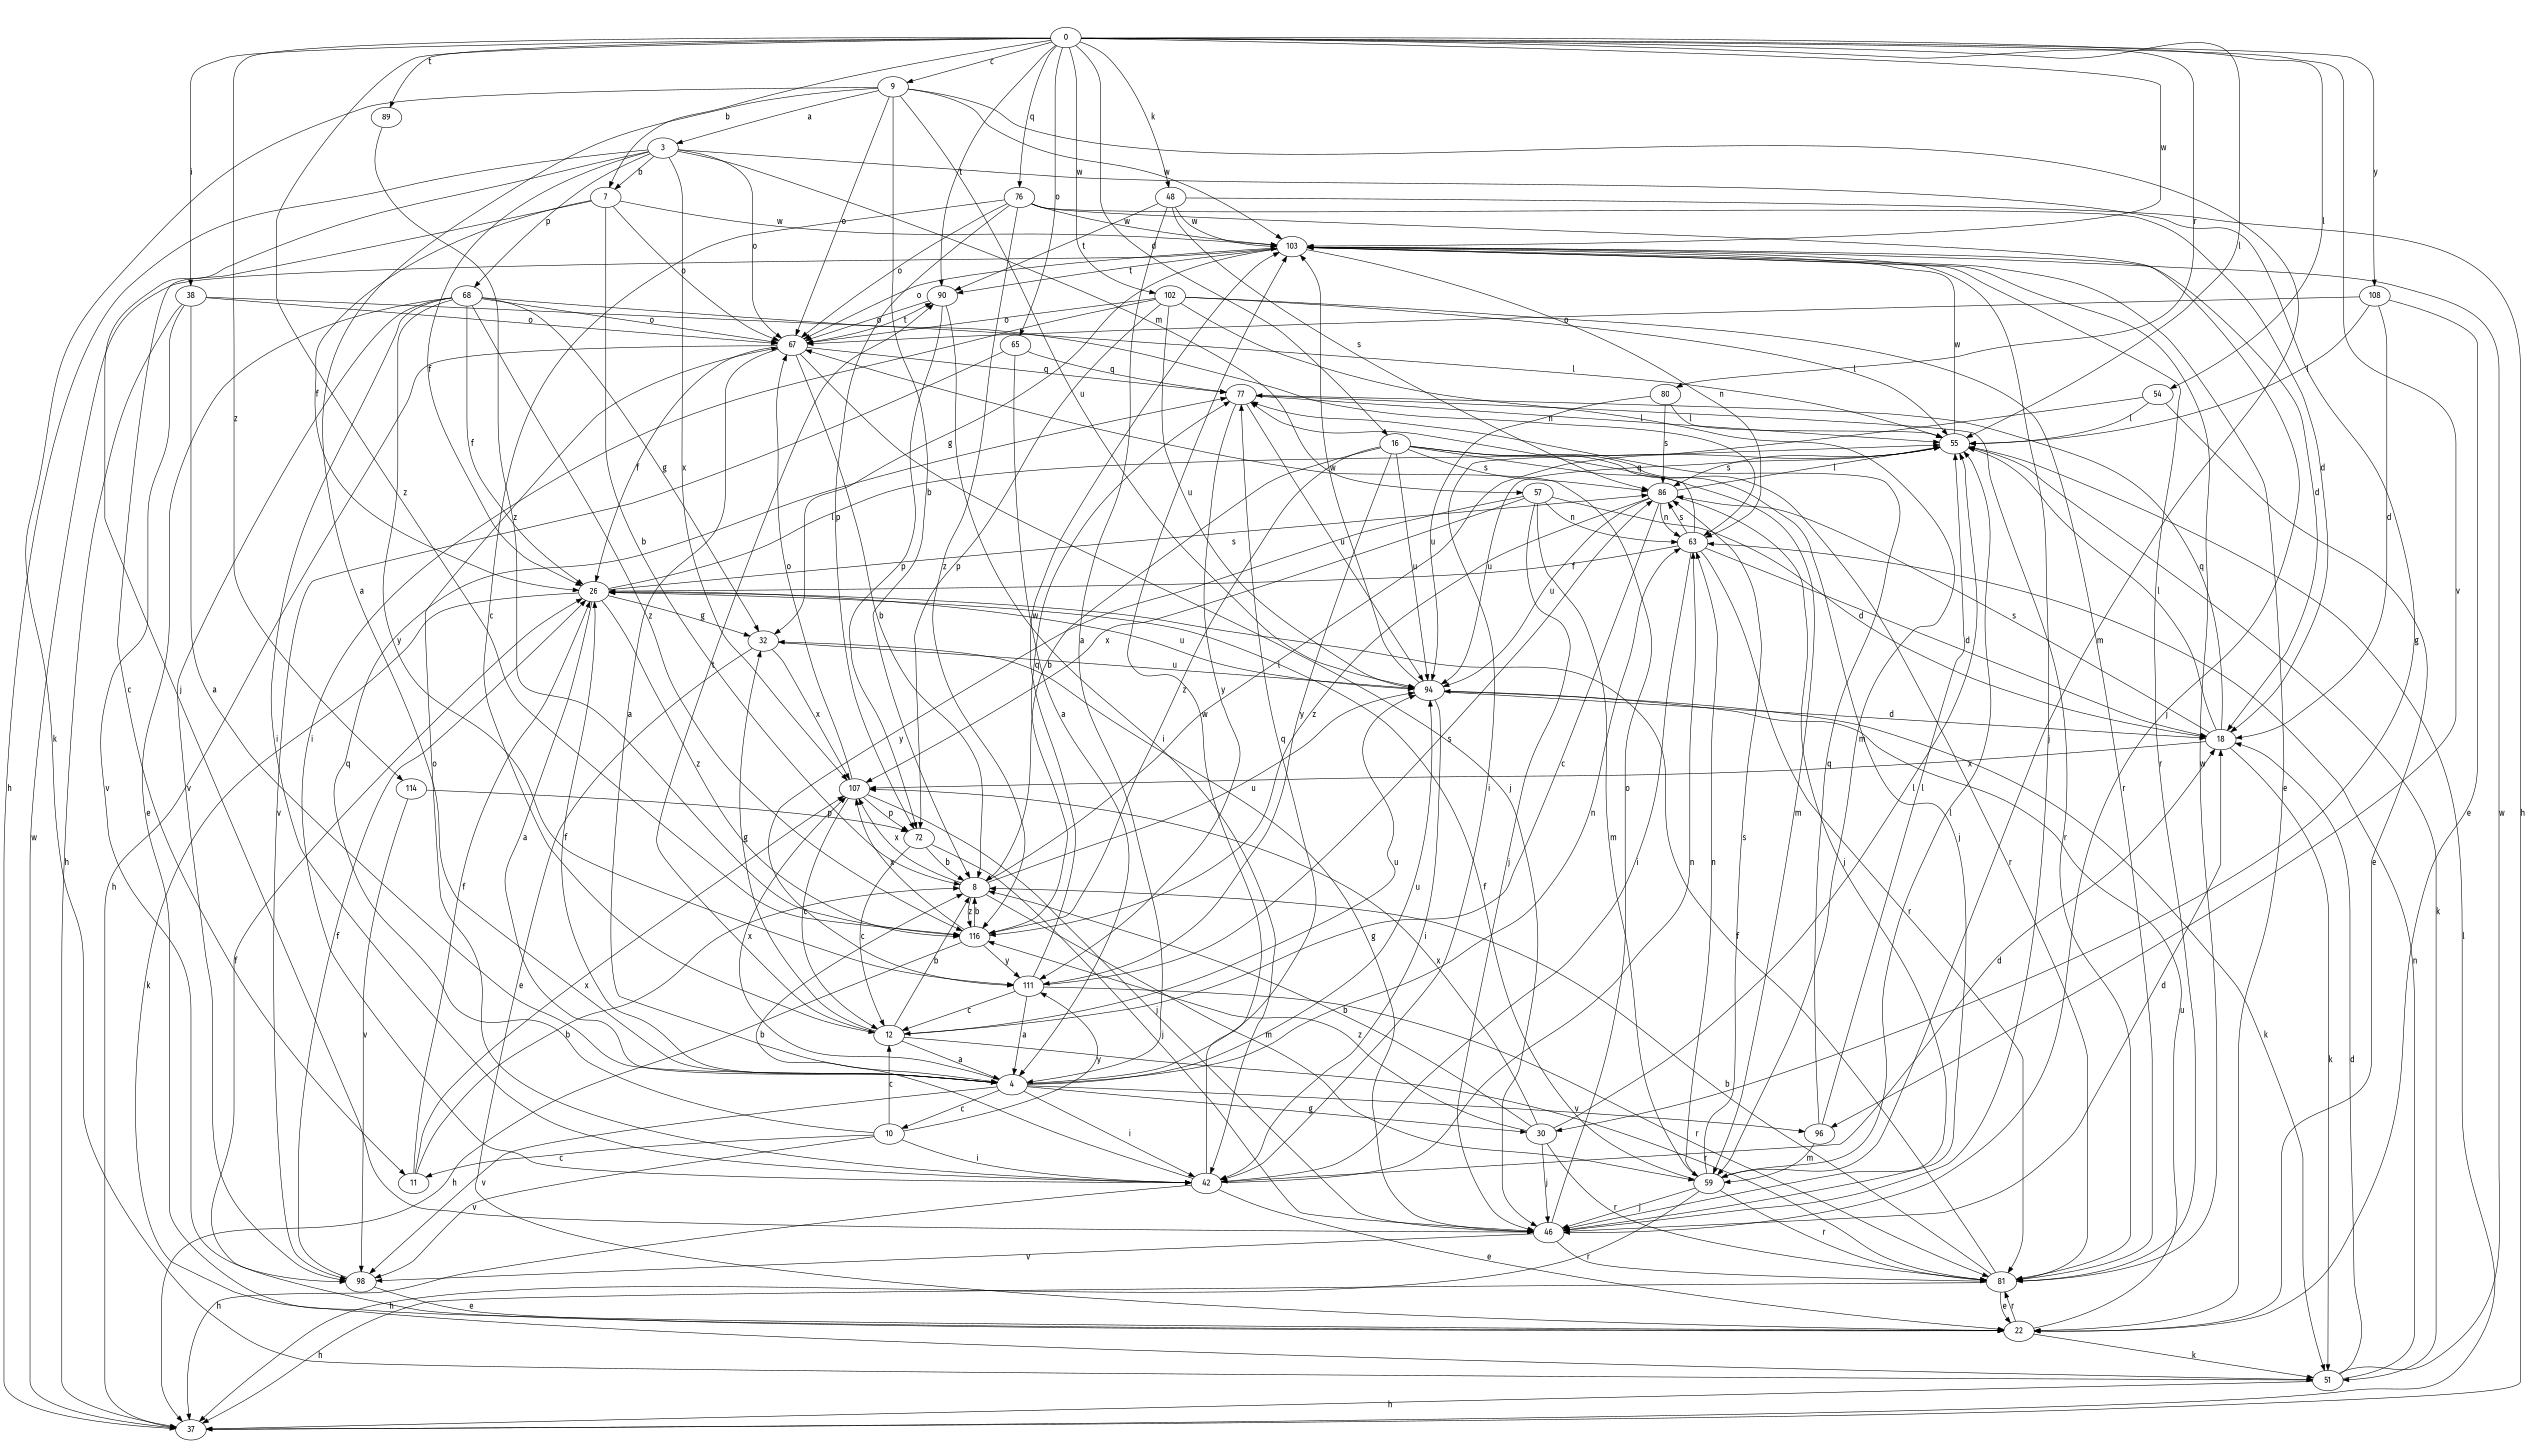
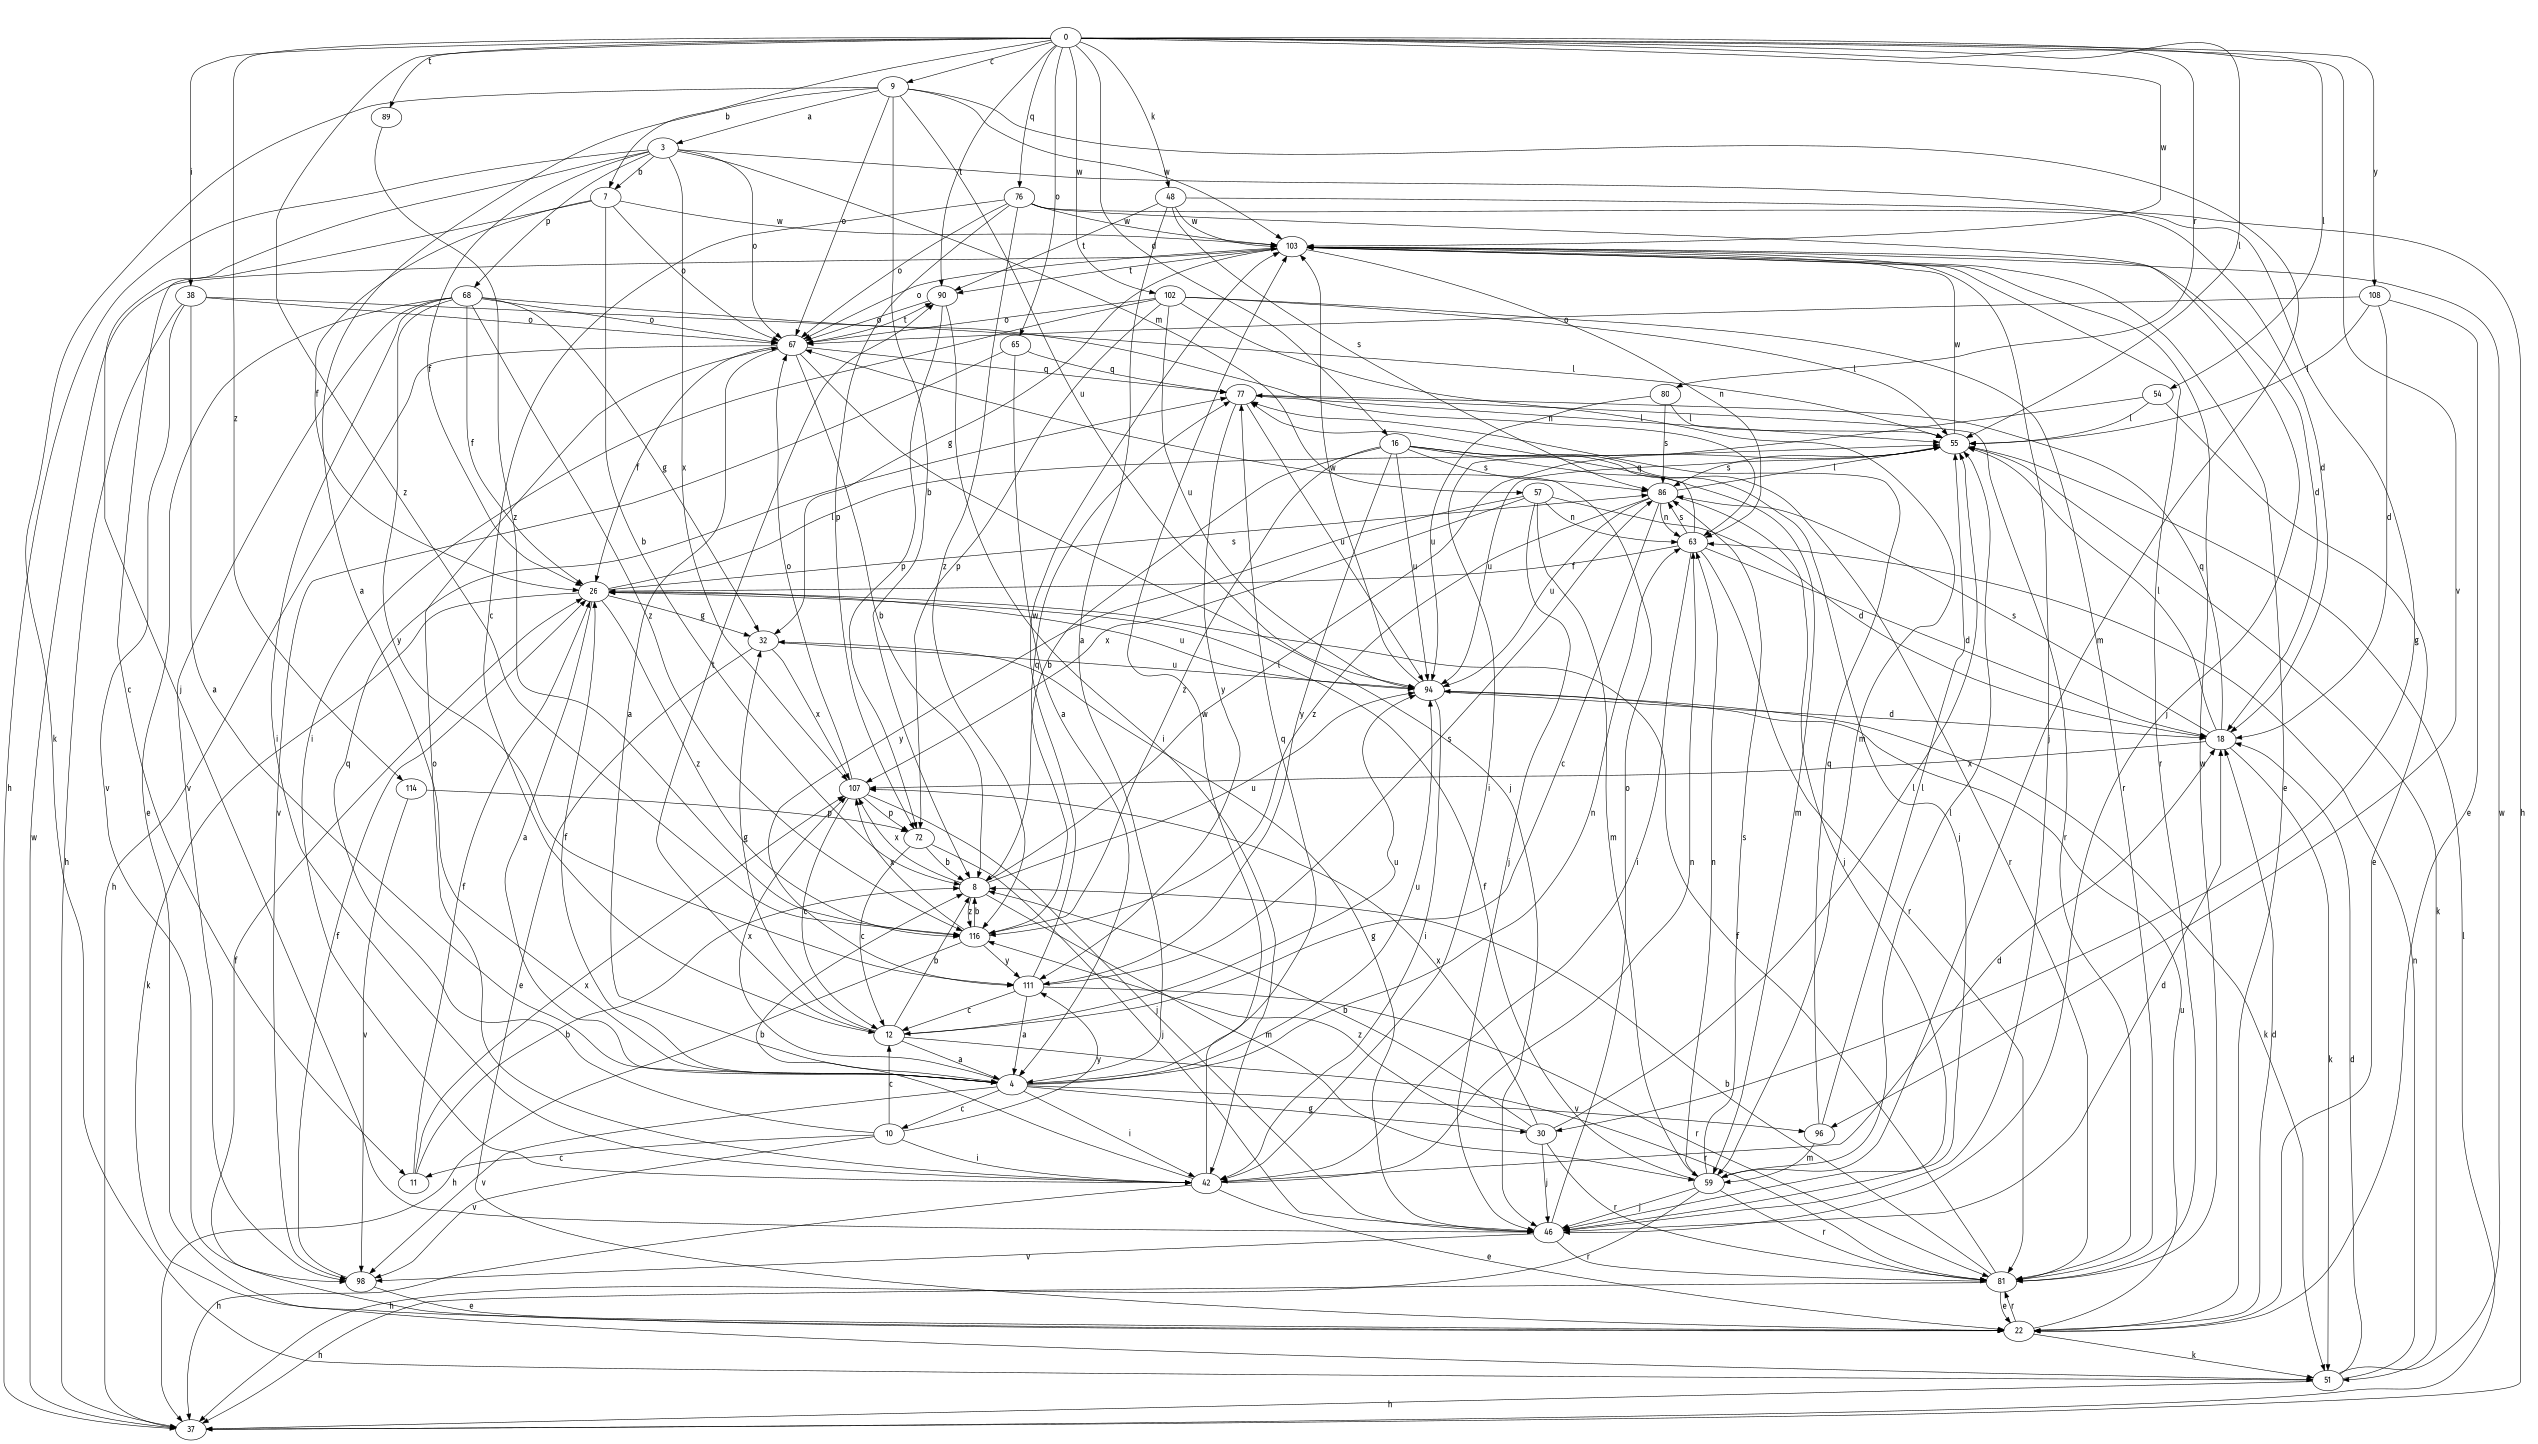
none -> (2260, 1139)
